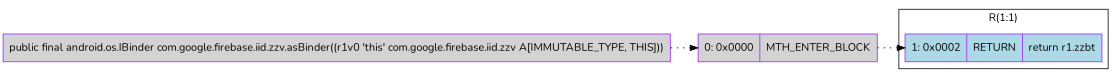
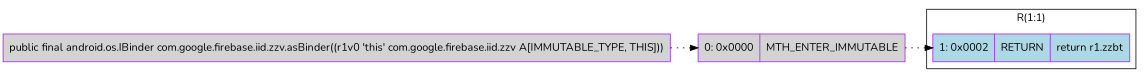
(819, 47) -> (832, 47)
